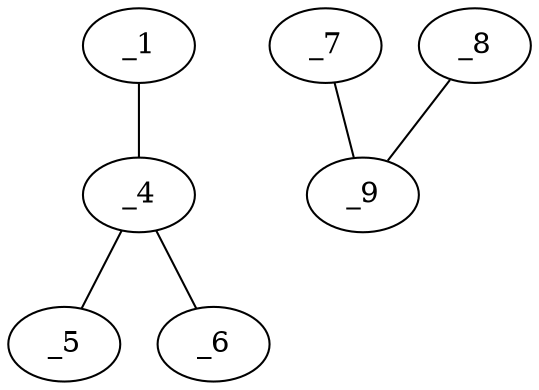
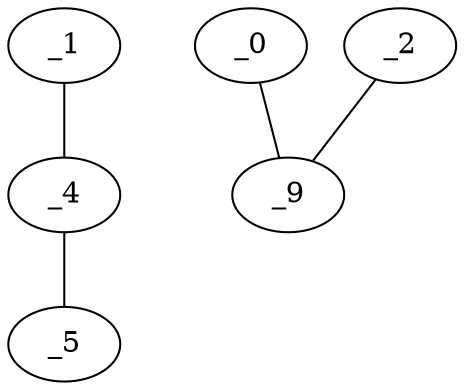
(326, 46) -> (251, 46)
(475, 46) -> (400, 46)
(214, 344) -> none
